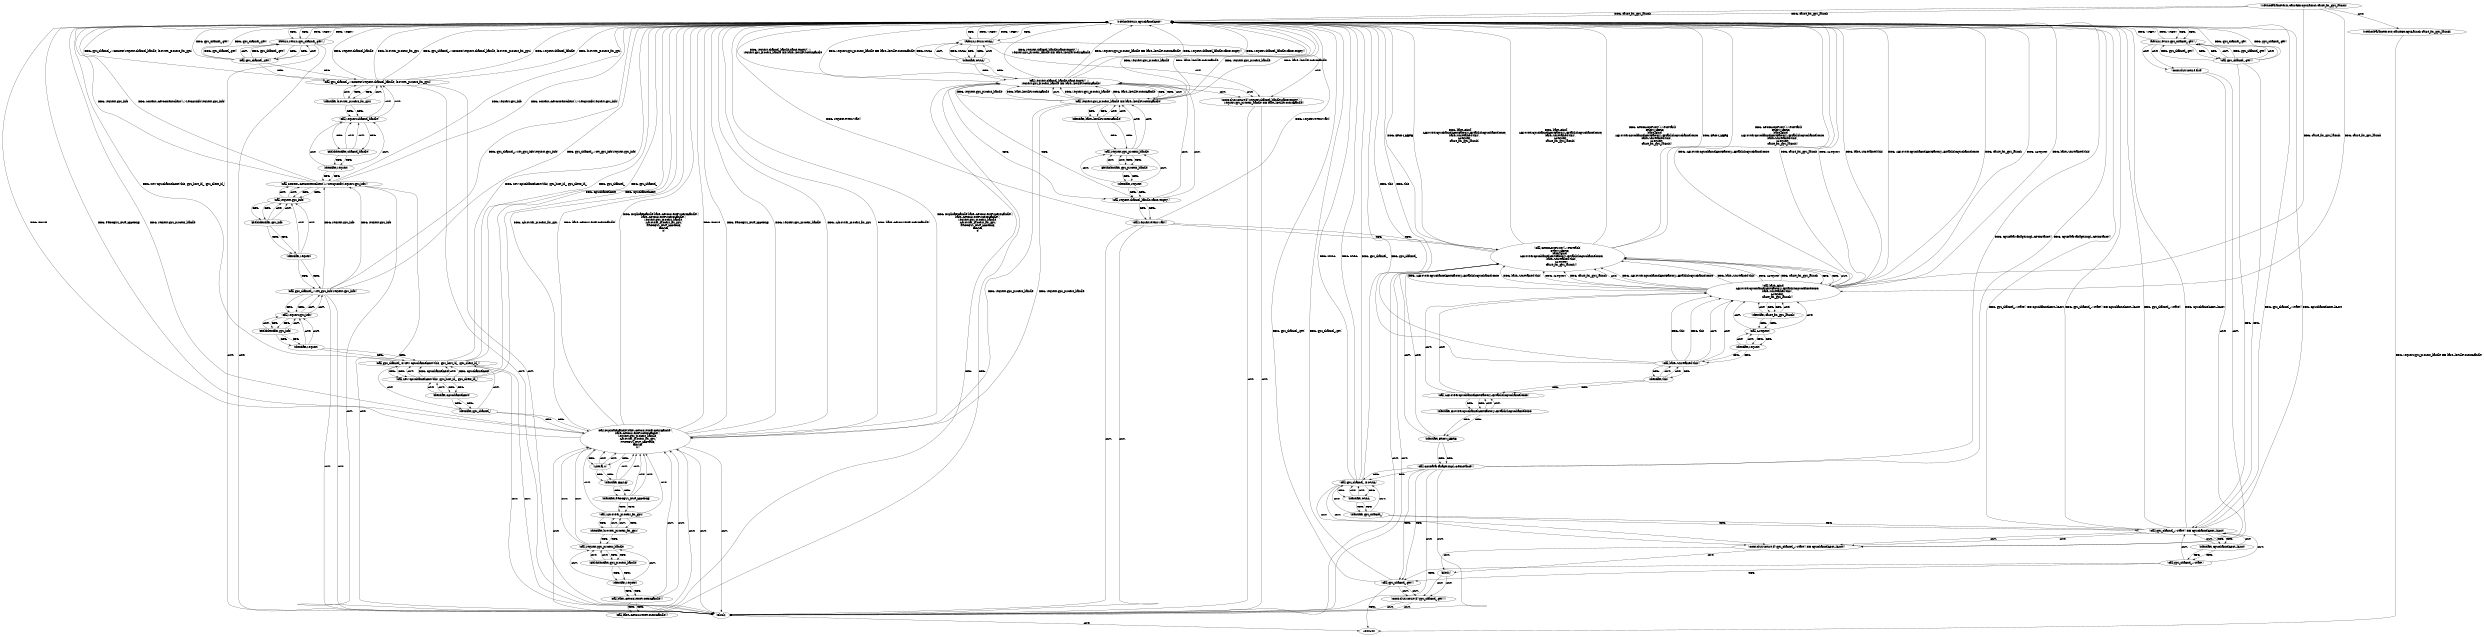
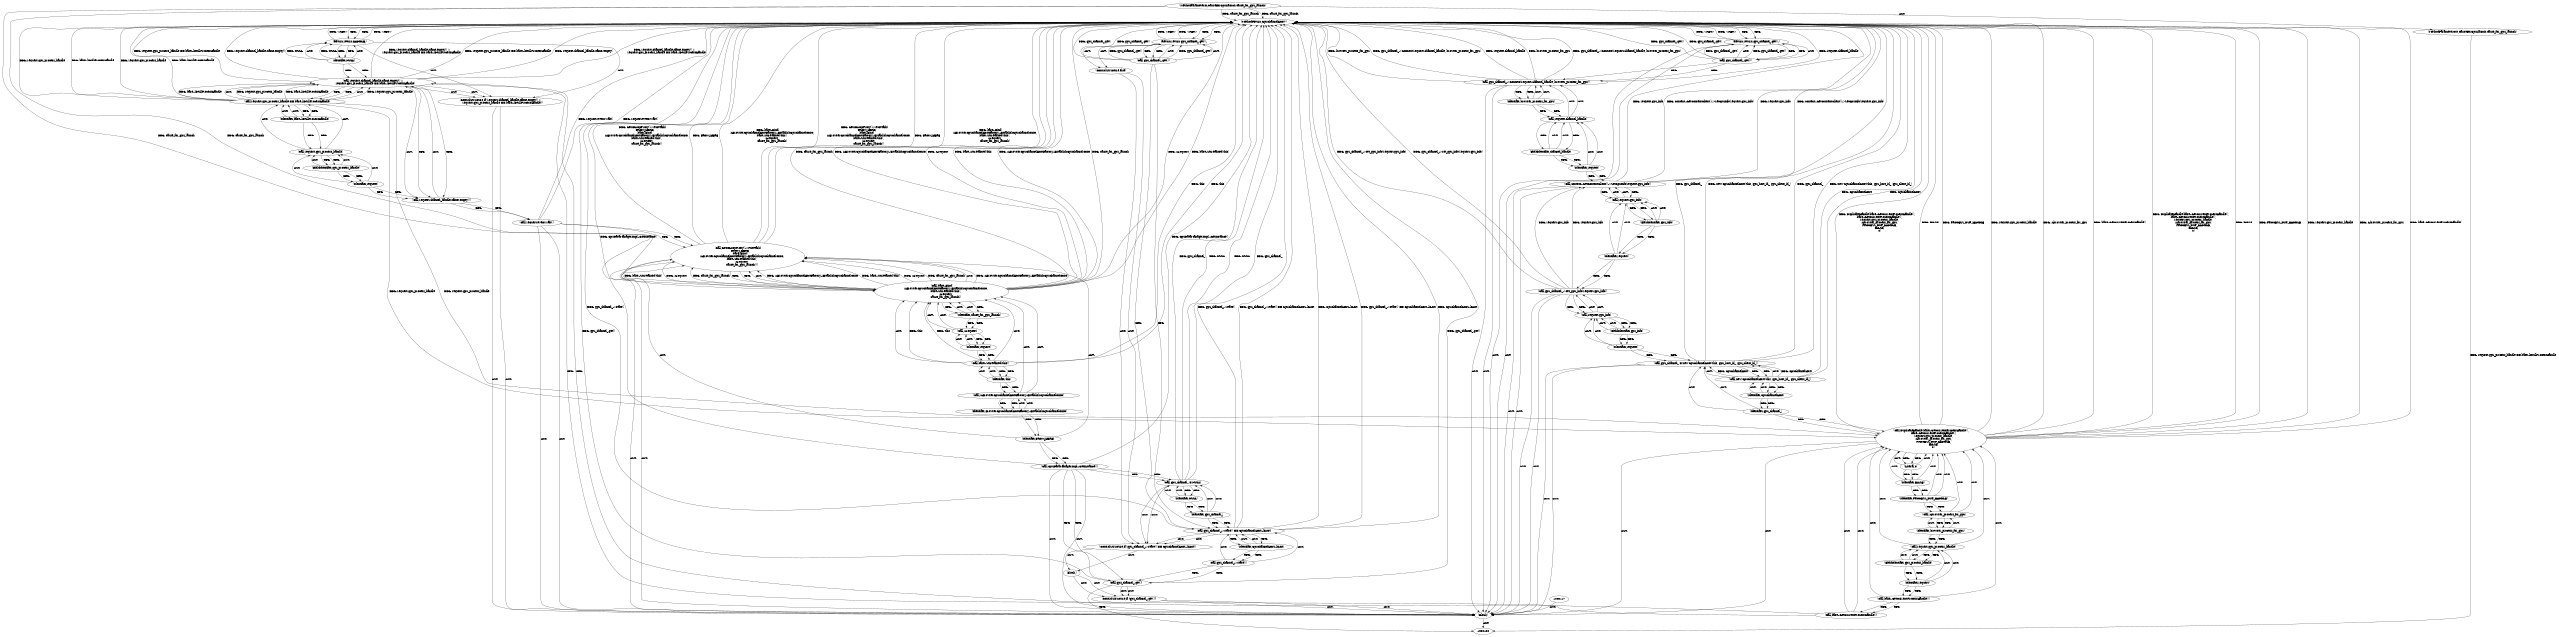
(979, 42) -> (350, 42)
none -> (1559, 599)
